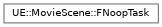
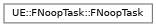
(81, 13) -> (78, 13)
